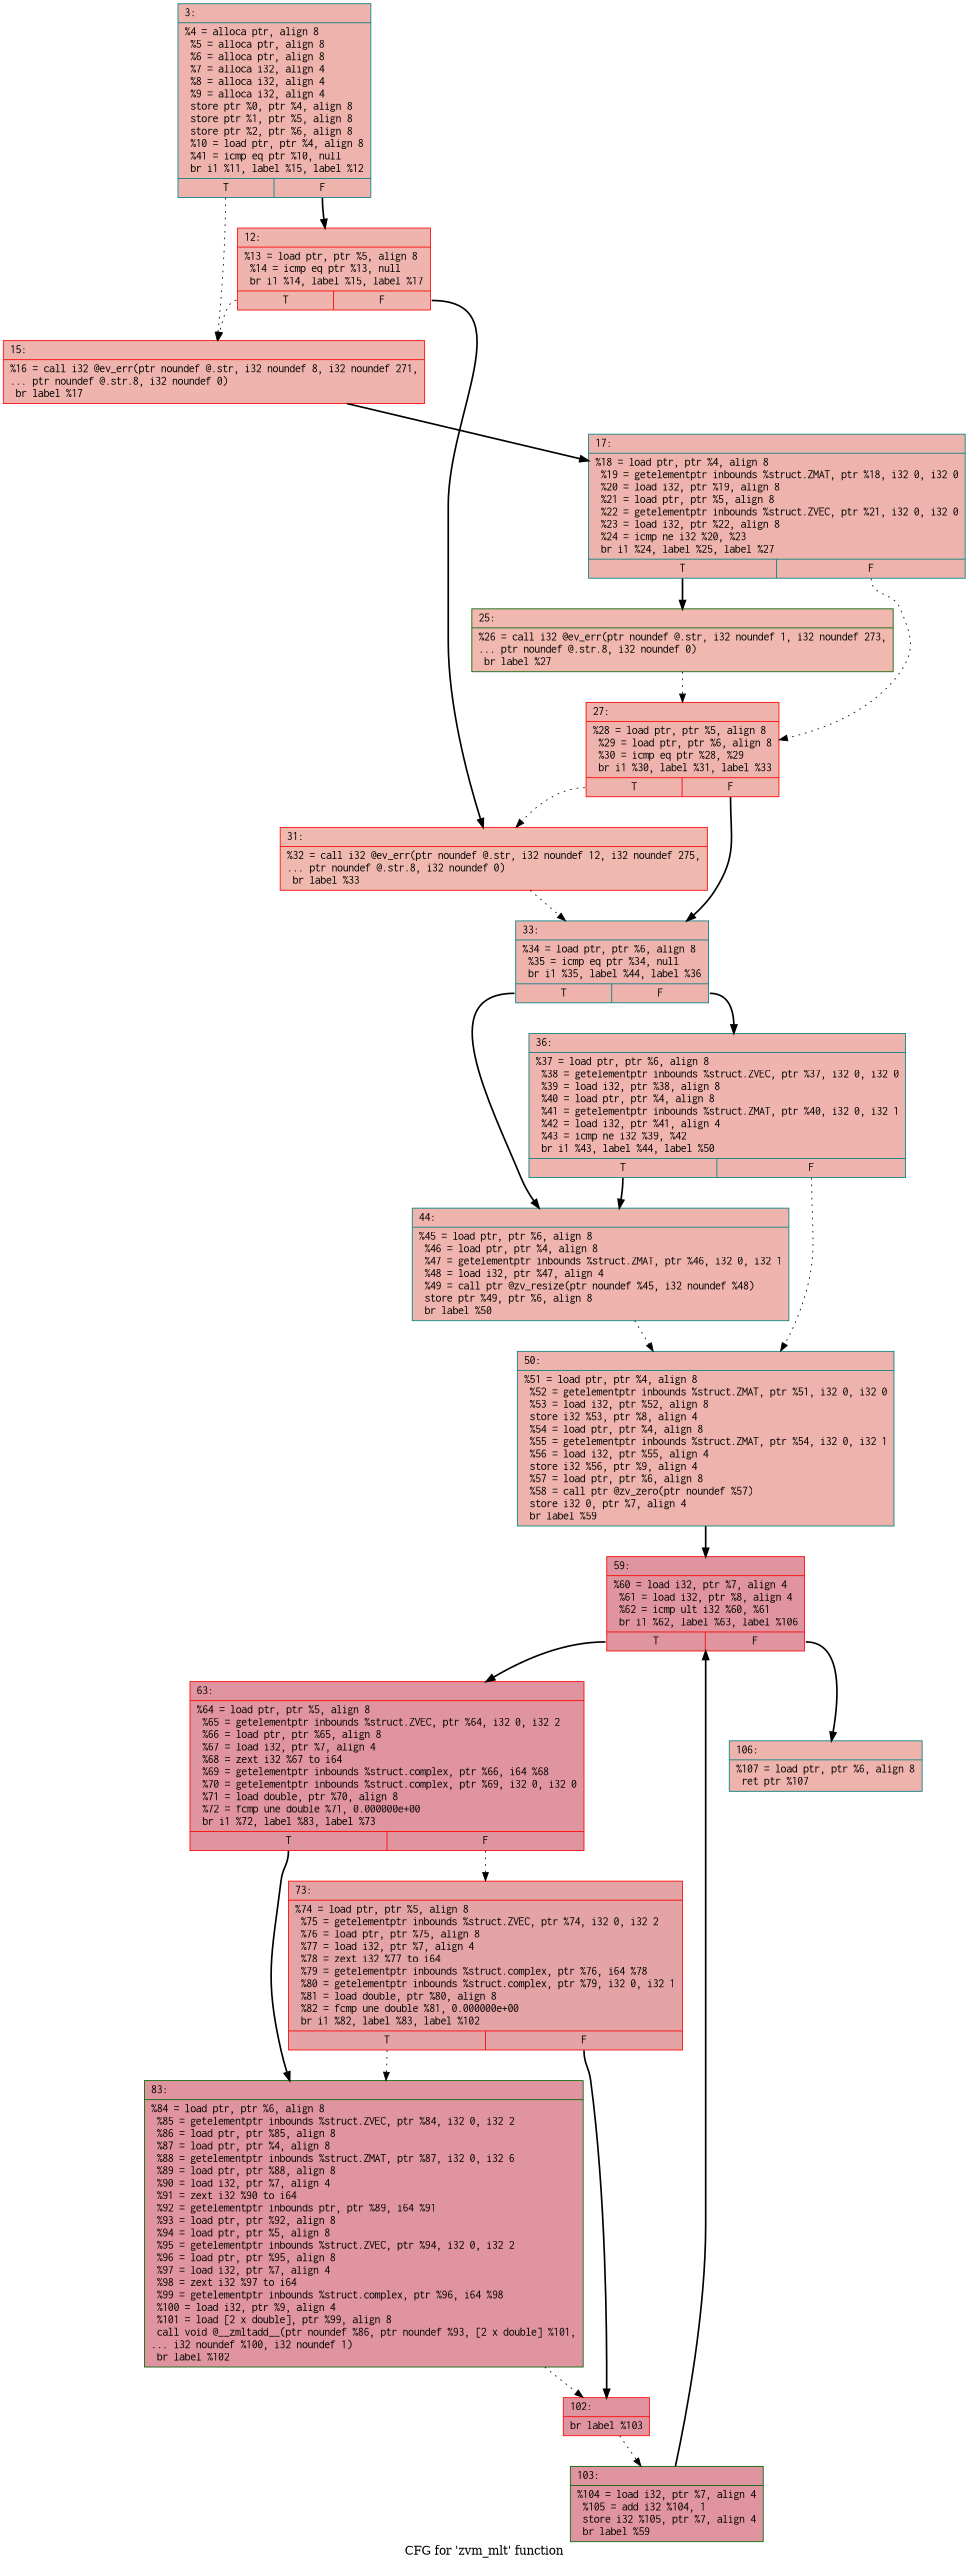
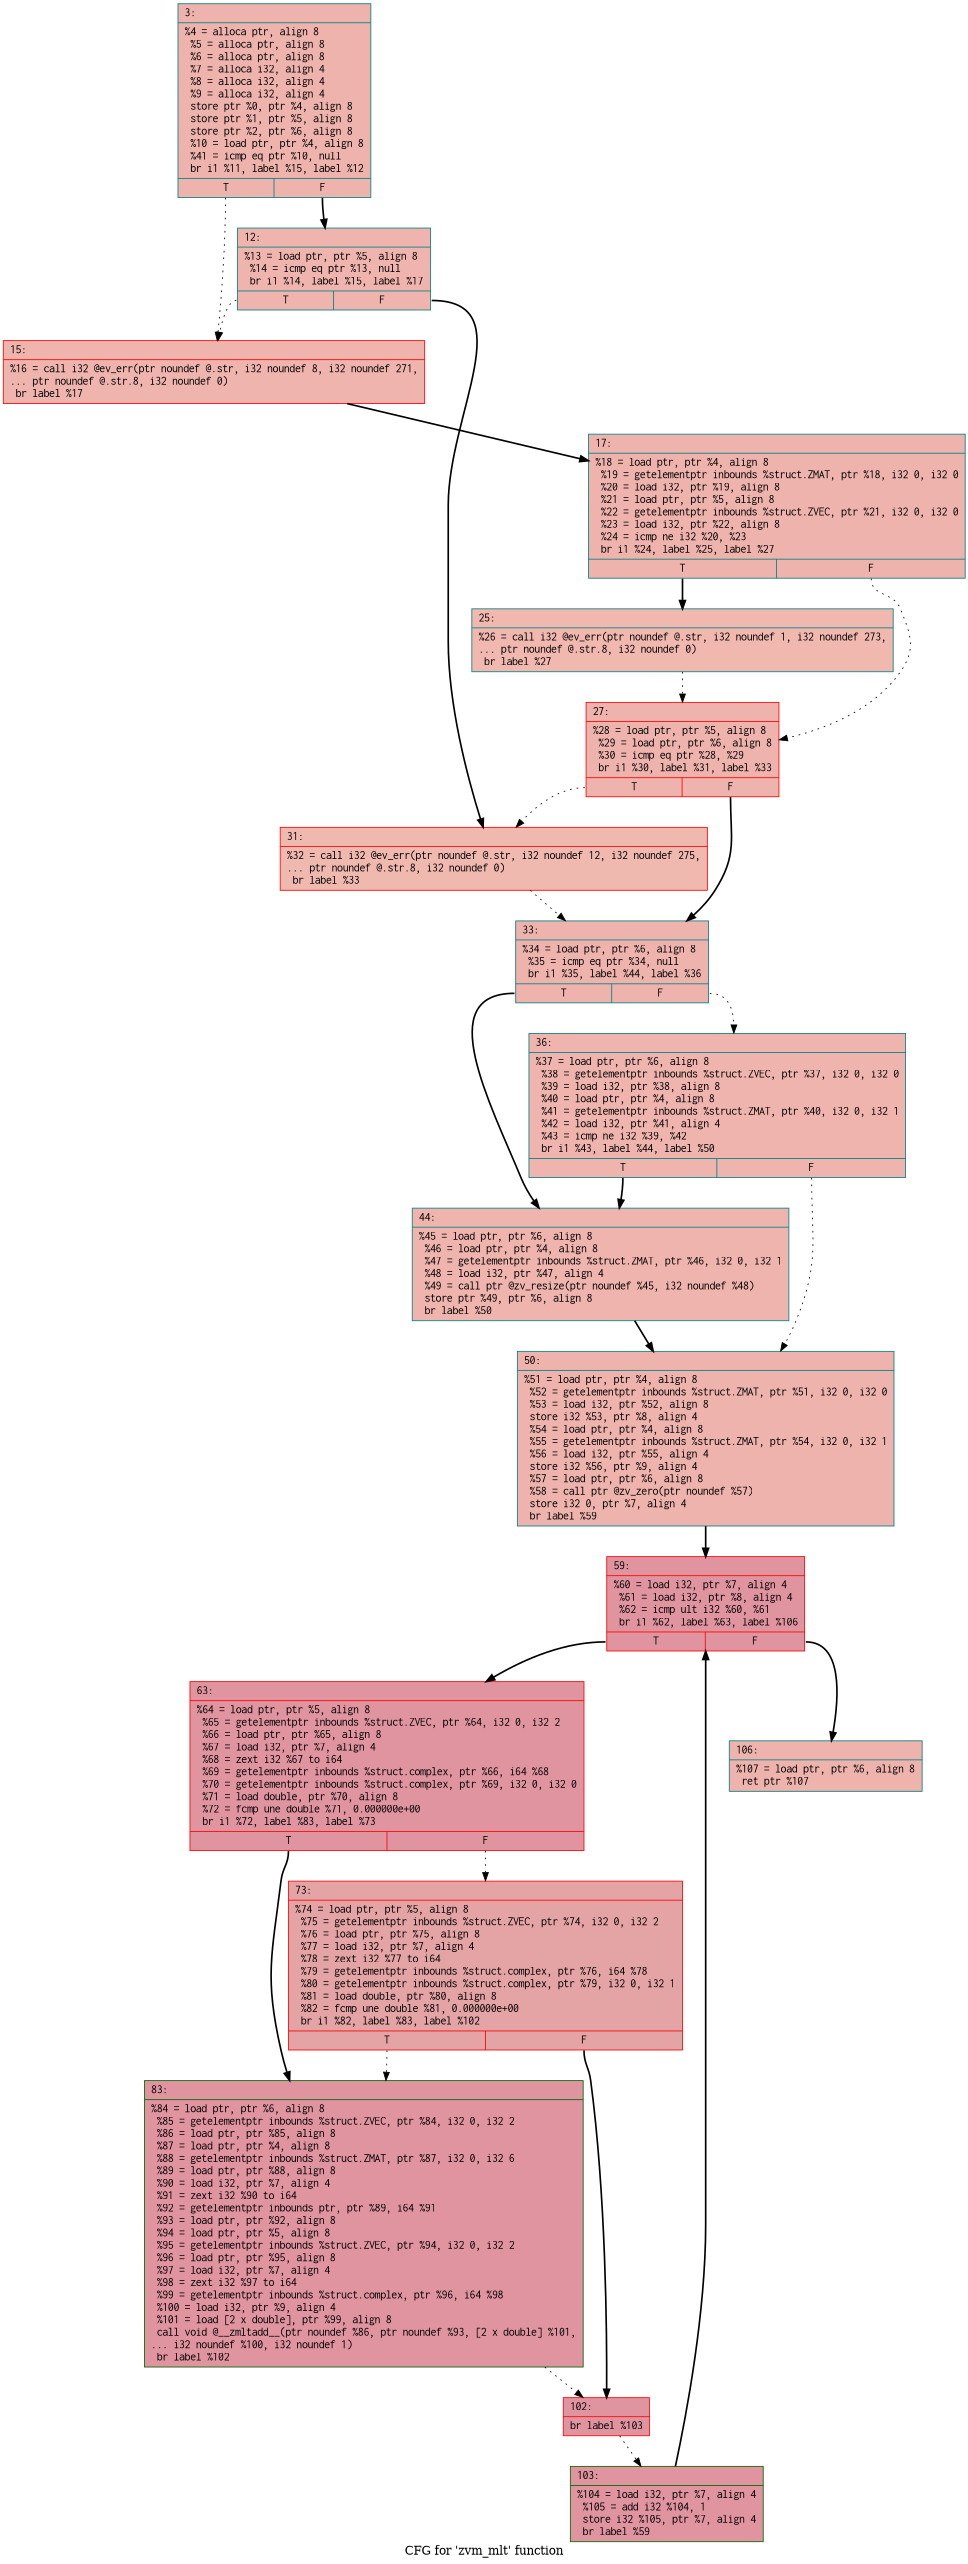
(334, 269) -> (334, 269)
(683, 640) -> (683, 640)
(729, 1003) -> (729, 1003)
(642, 1332) -> (642, 1332)
